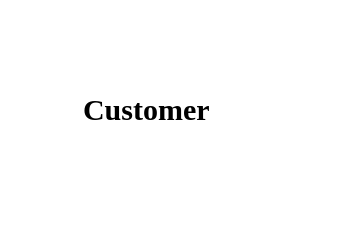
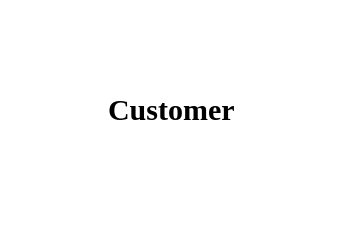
(148, 112) -> (173, 112)
